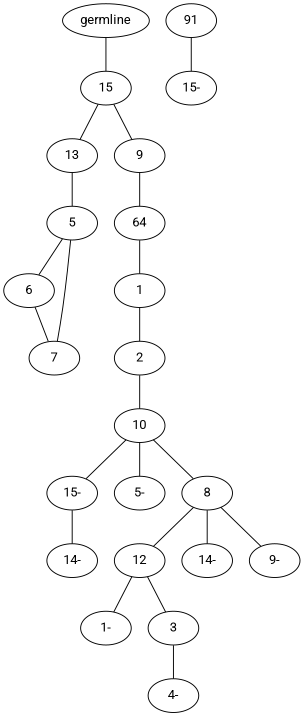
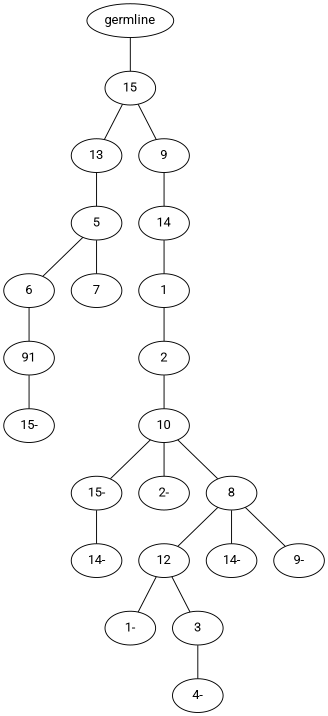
(140, 223) -> (164, 223)
(42, 324) -> (29, 324)
(140, 493) -> (164, 493)
